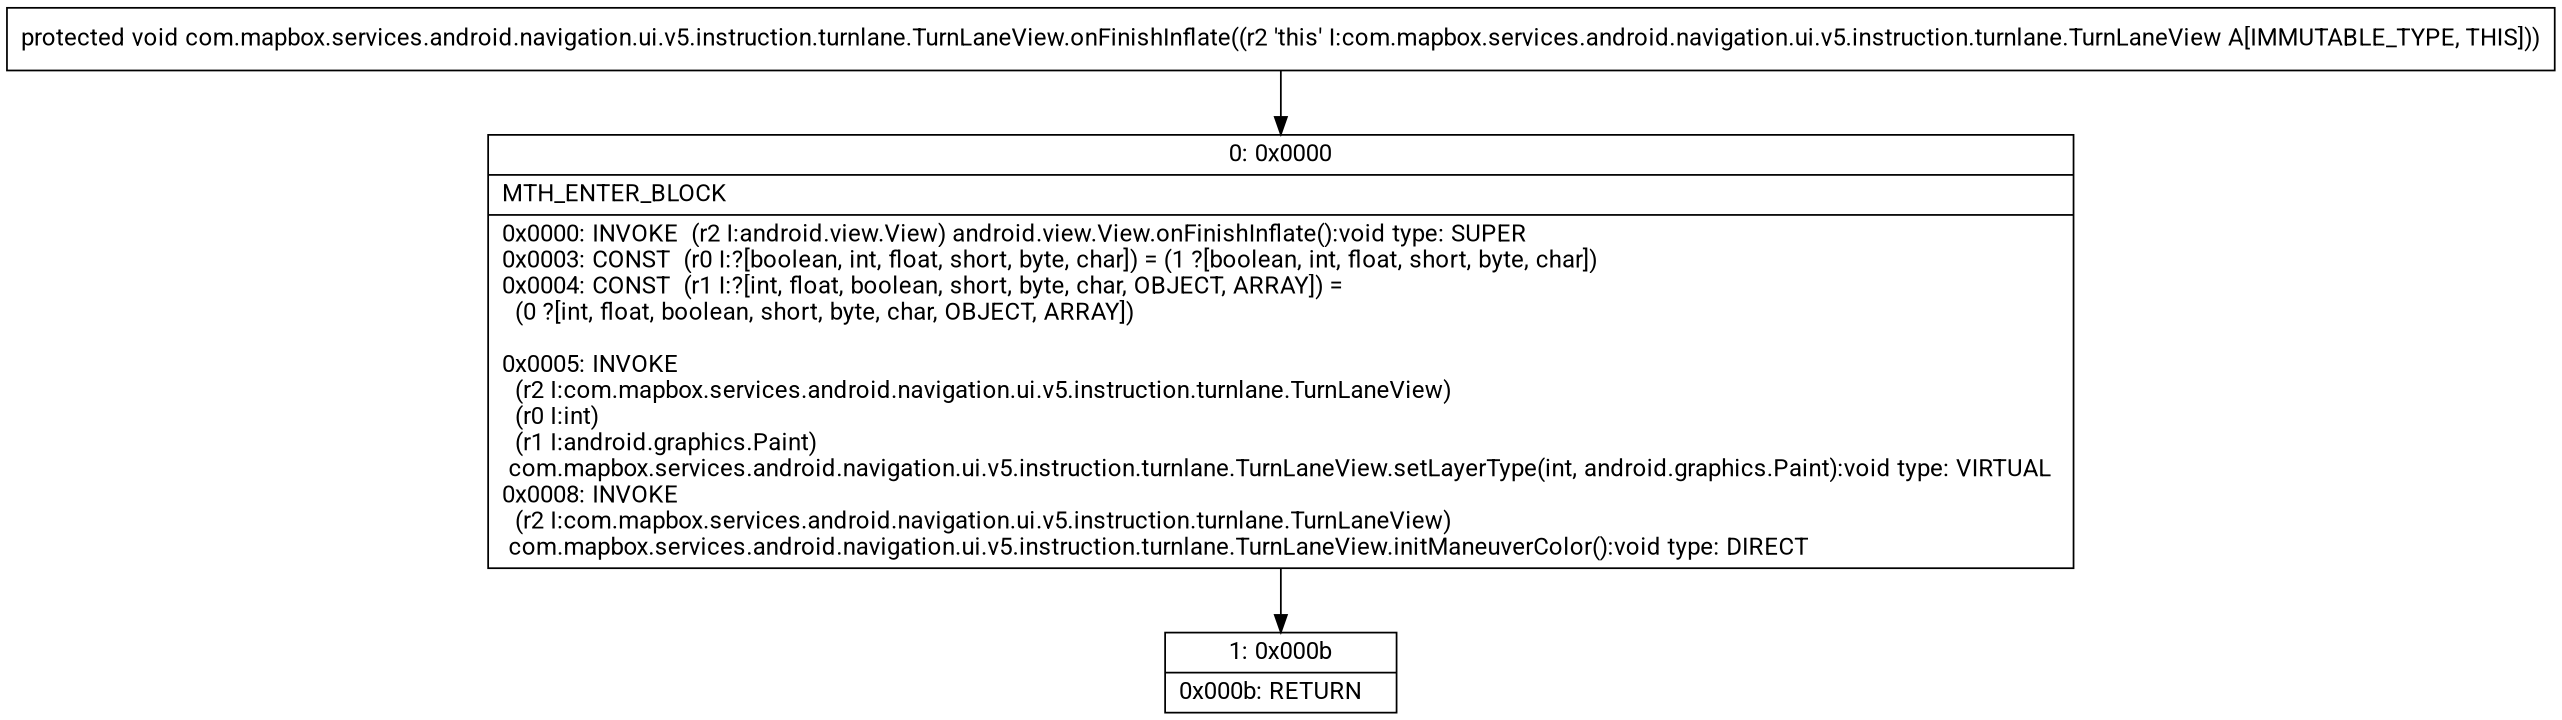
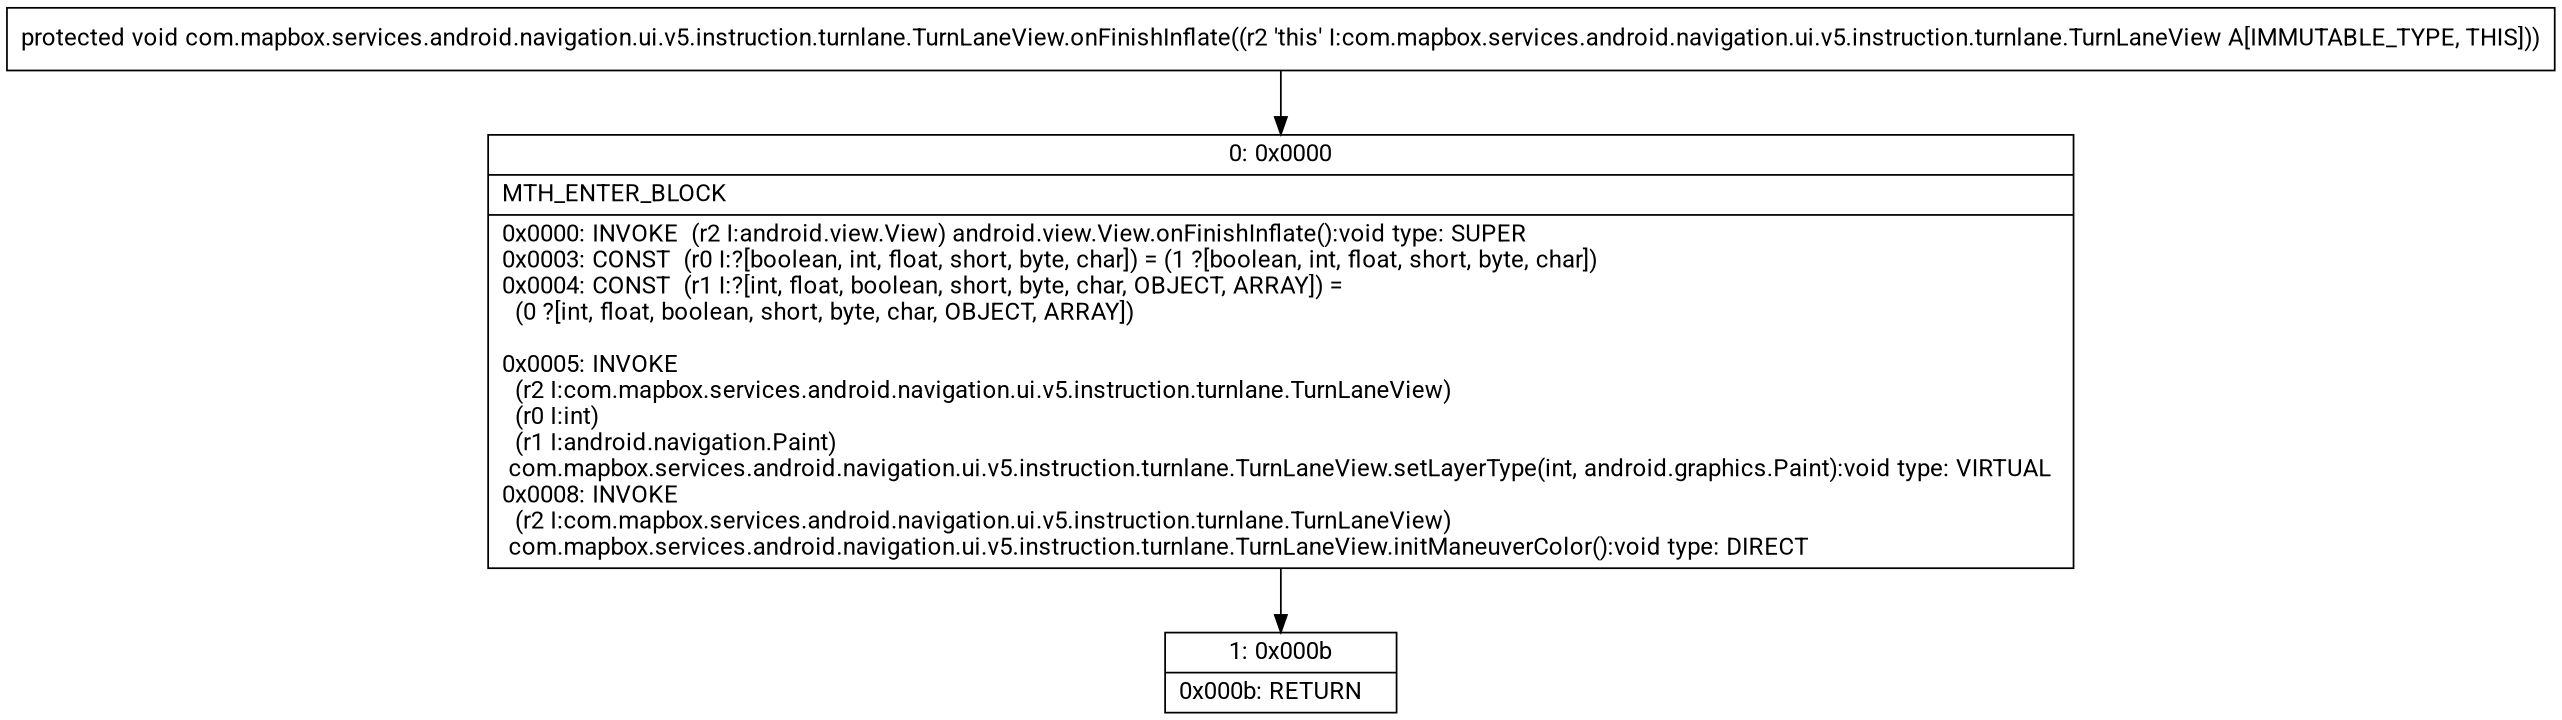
(660, 443) -> (670, 443)
